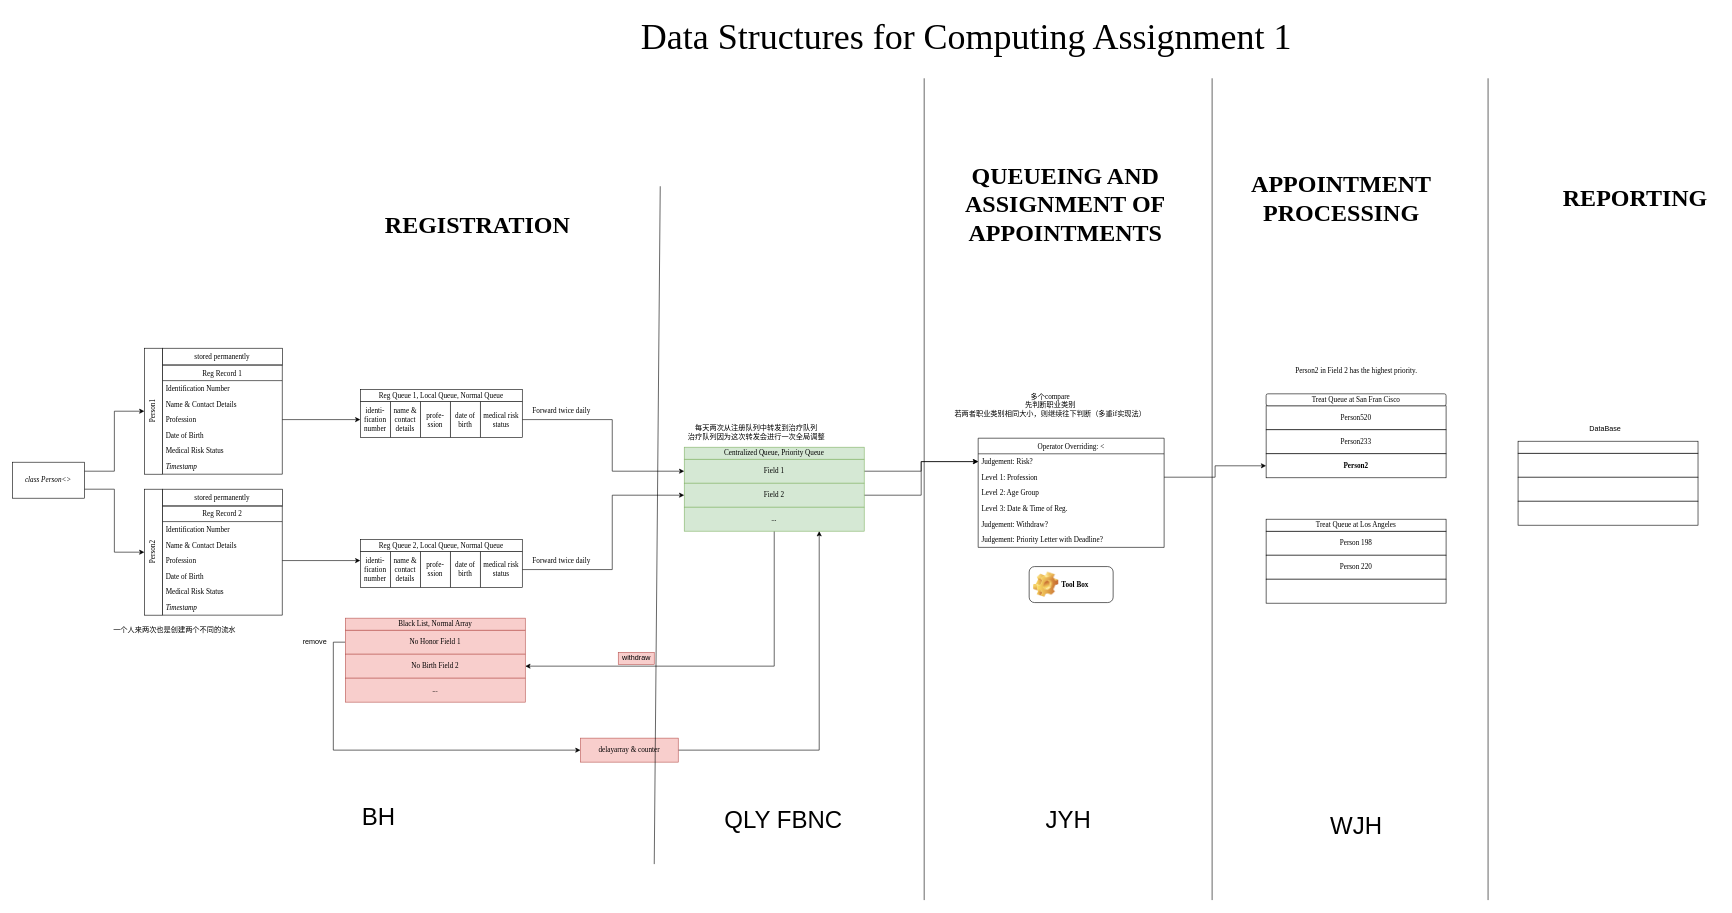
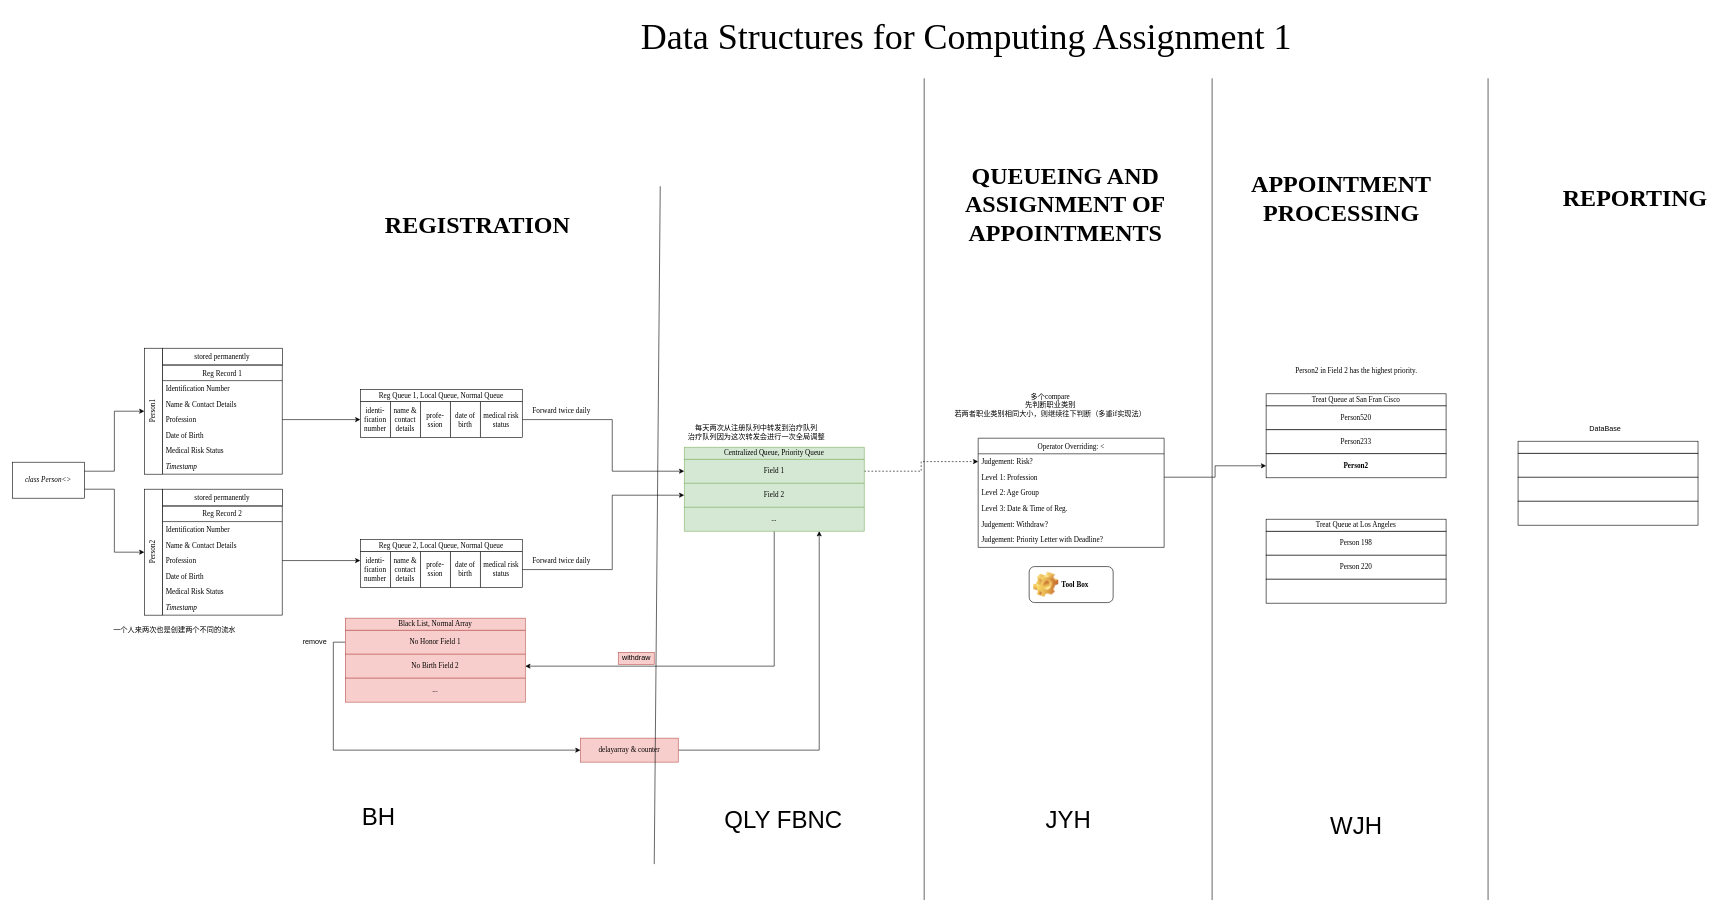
(1356, 400) -> (1356, 400)
(891, 471) -> (891, 471)
(903, 495) -> none
